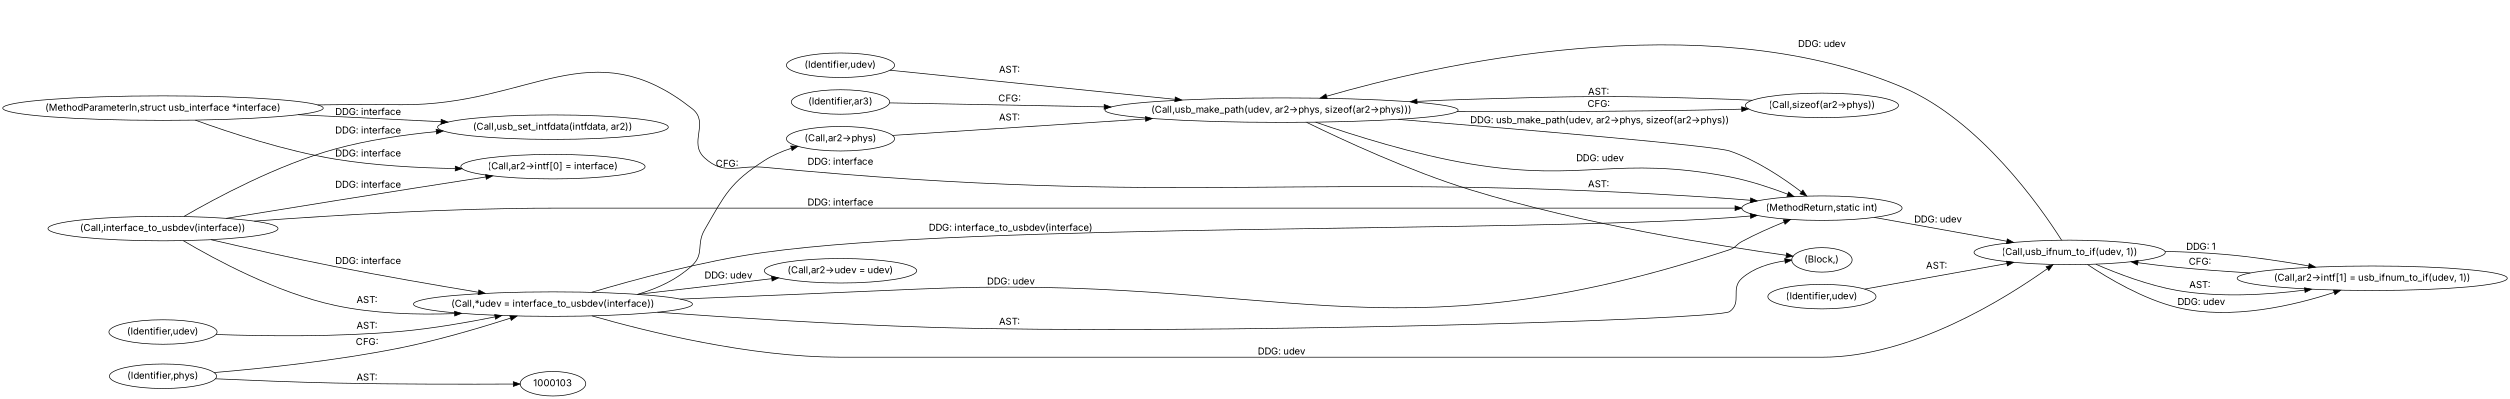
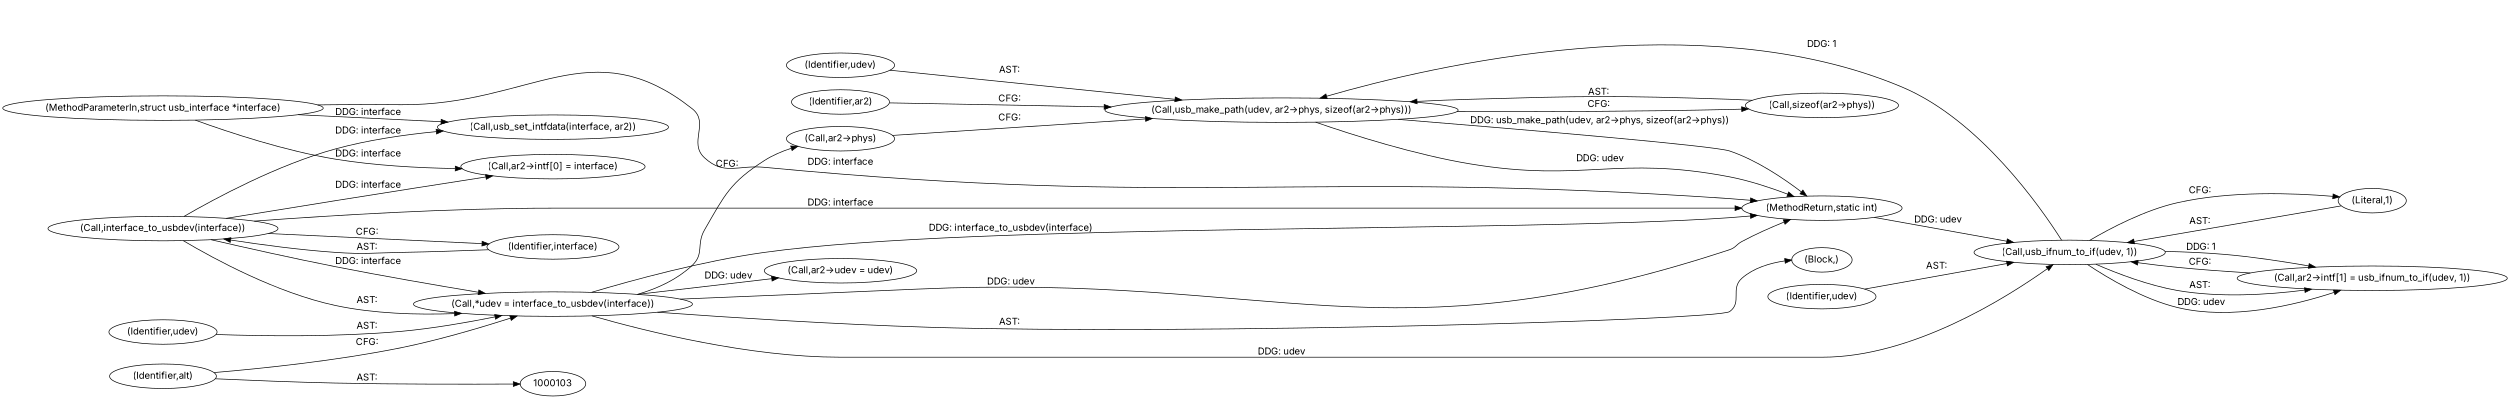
(1822, 44) -> (1822, 44)
(840, 102) -> (840, 102)
(1011, 118) -> (1011, 118)
(553, 127) -> (553, 127)
none -> (2372, 201)
(1516, 203) -> none
none -> (553, 247)
(163, 376) -> (163, 376)
